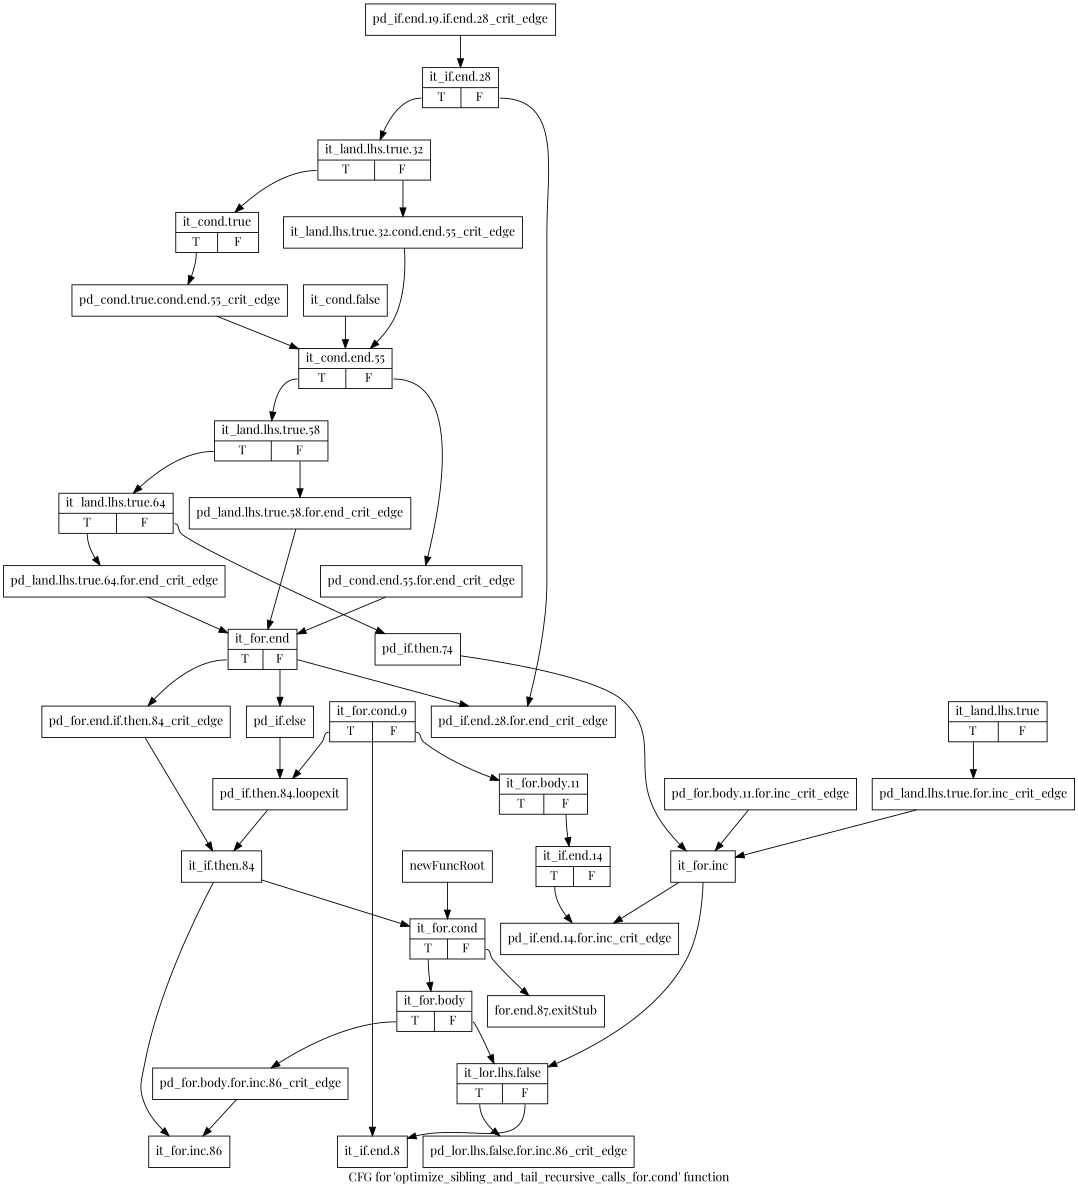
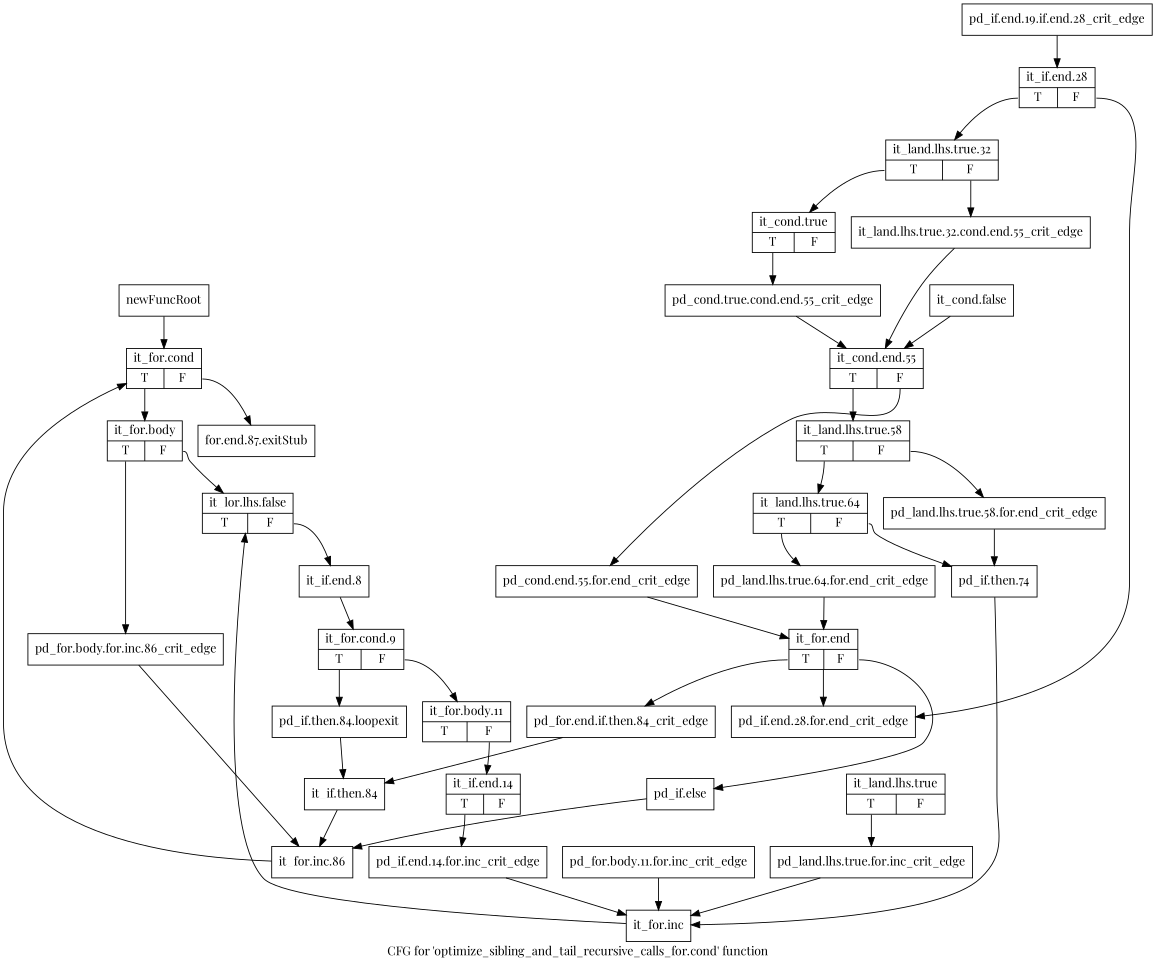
(283, 575) -> (994, 543)
(280, 754) -> (504, 819)
(650, 900) -> (562, 895)
(331, 902) -> (3, 693)
(372, 934) -> (345, 609)
(529, 1152) -> none
